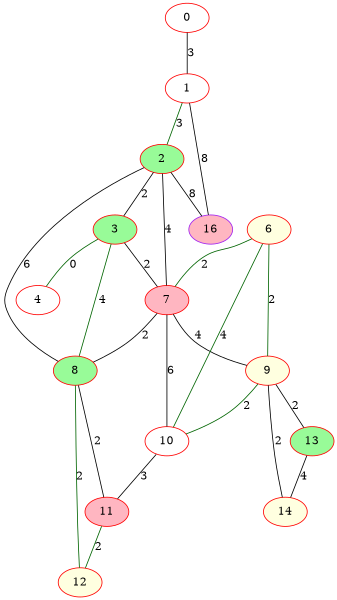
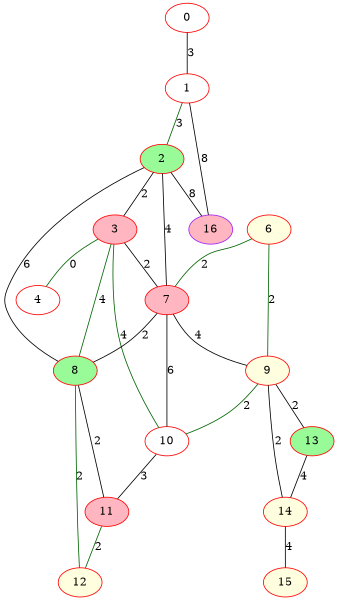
(115, 230) -> (115, 230)
(218, 335) -> (120, 340)
none -> (285, 582)
